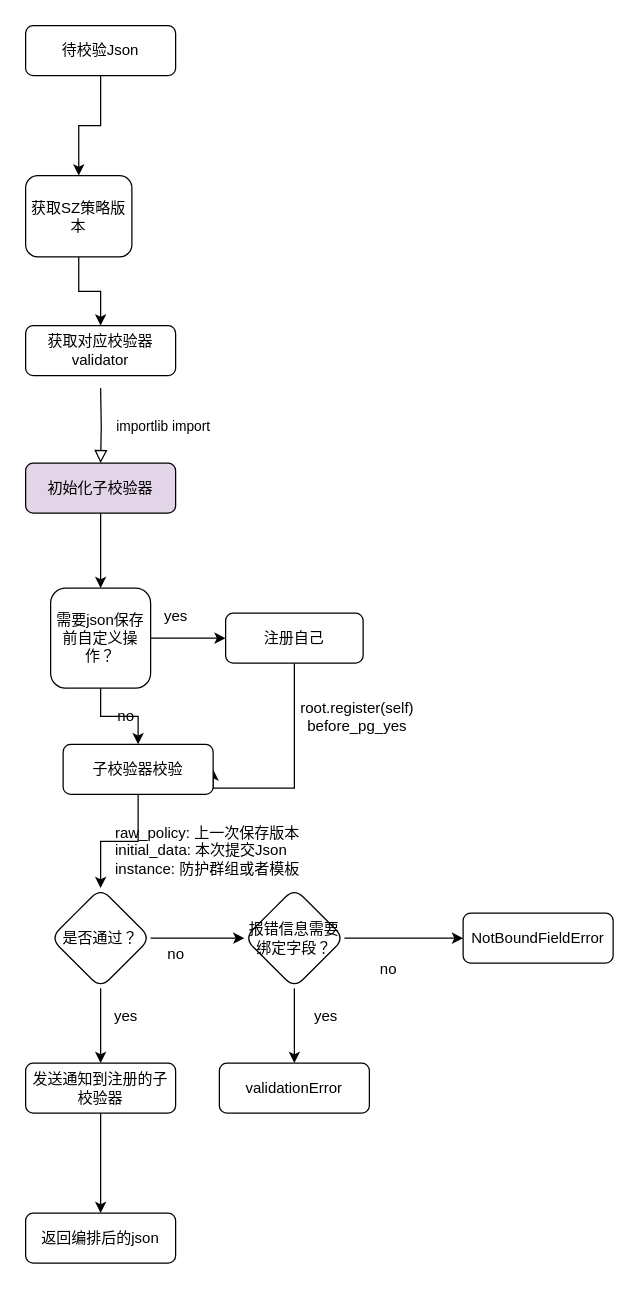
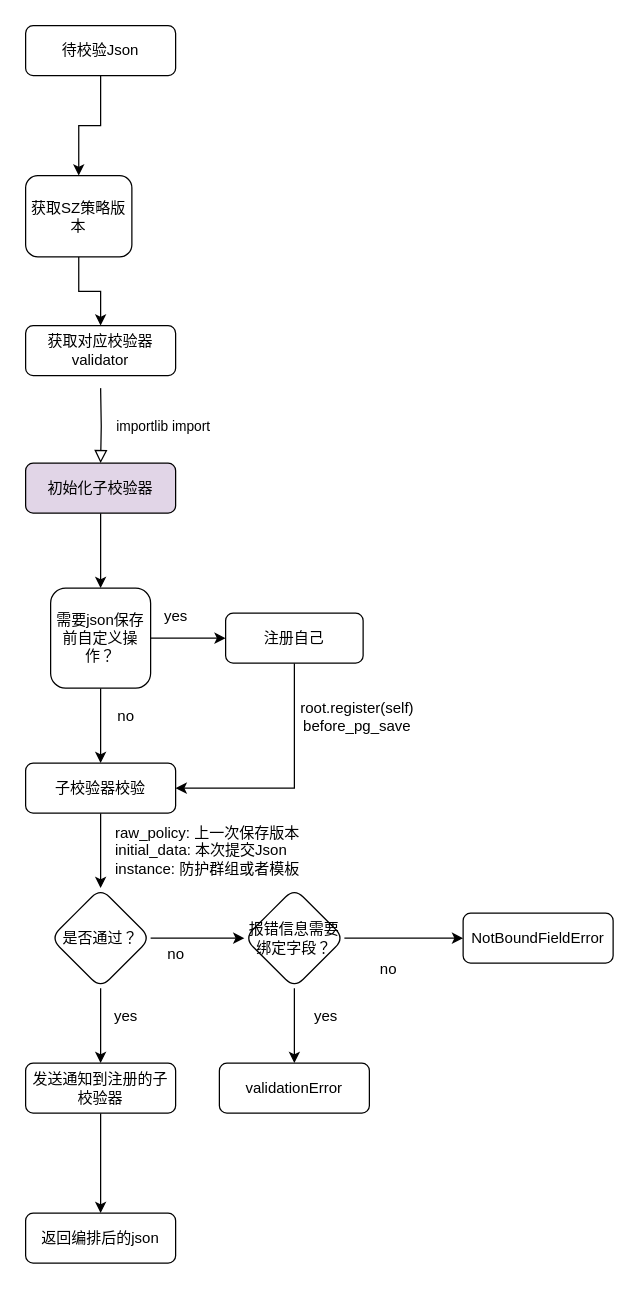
(358, 717) -> (358, 717)
(138, 769) -> (101, 788)
